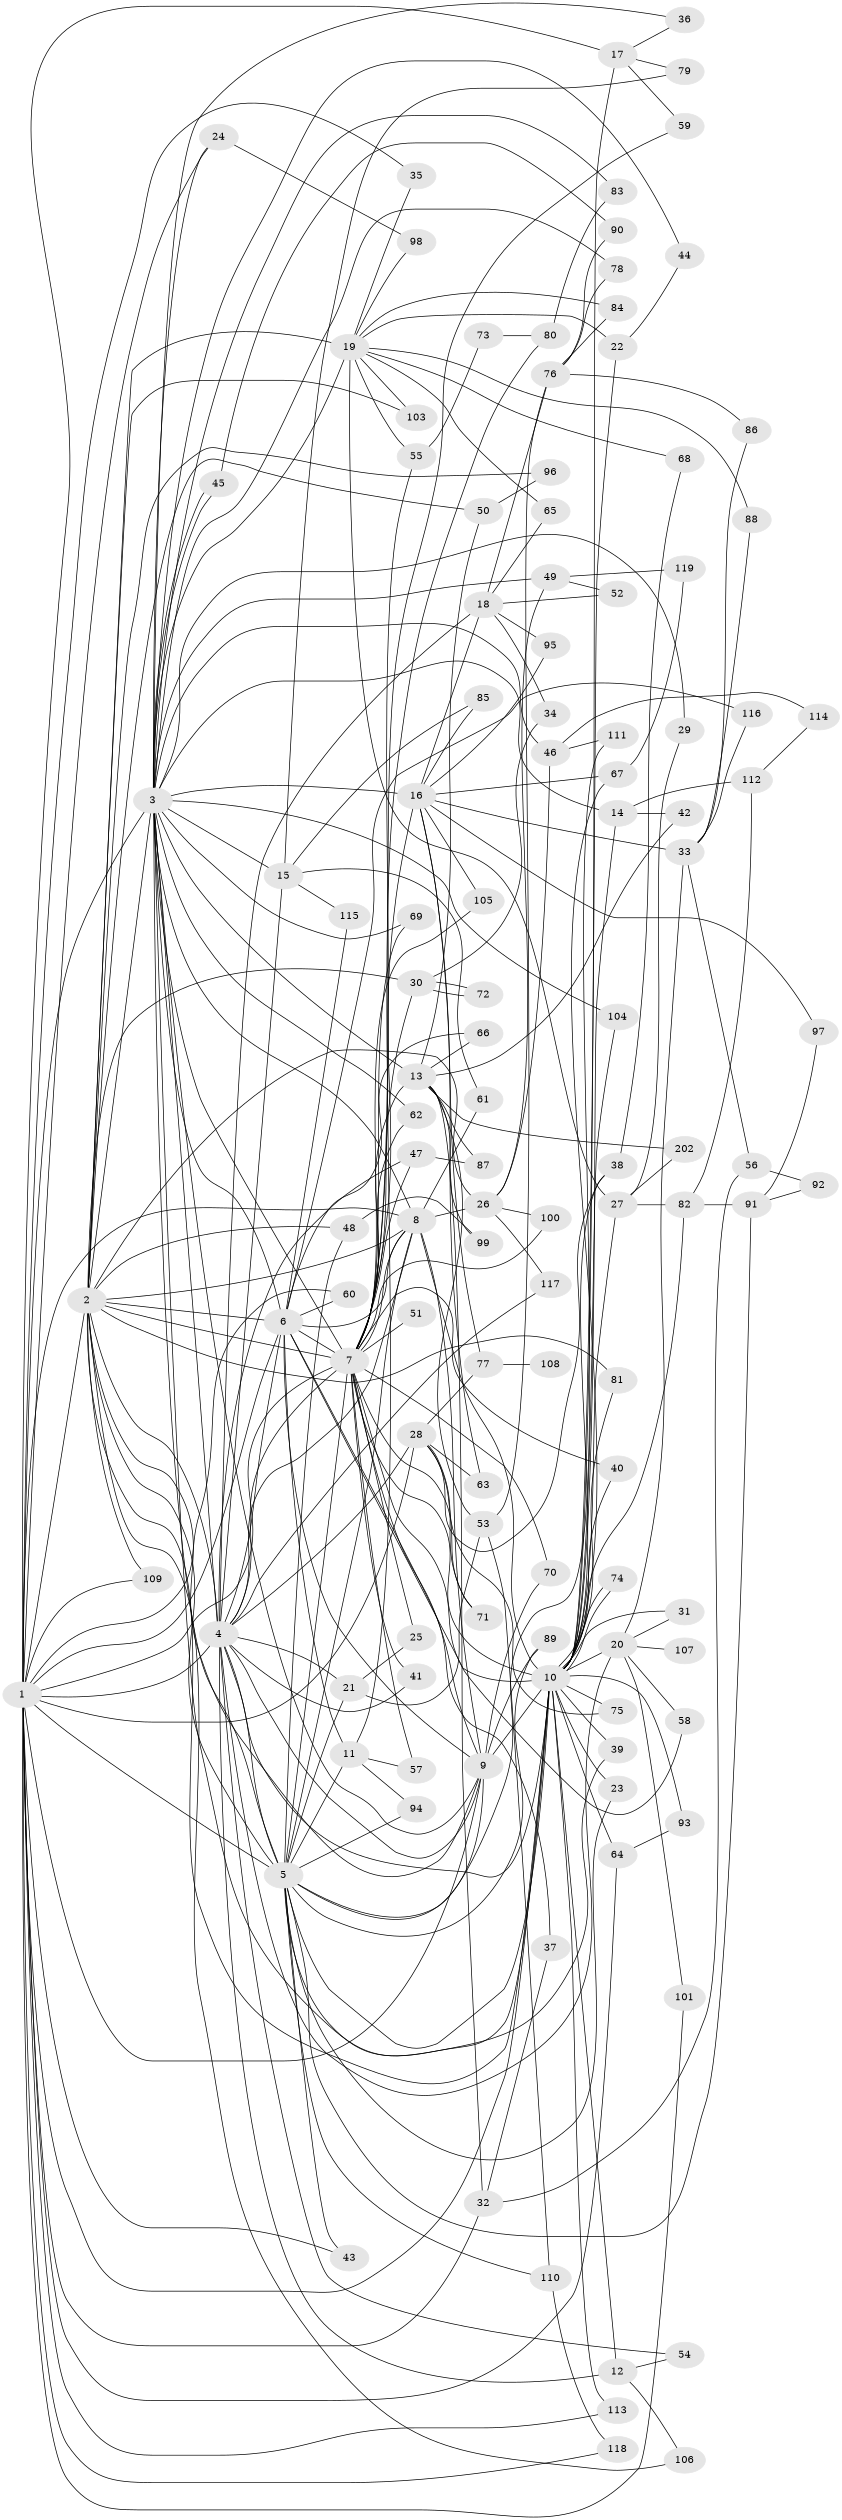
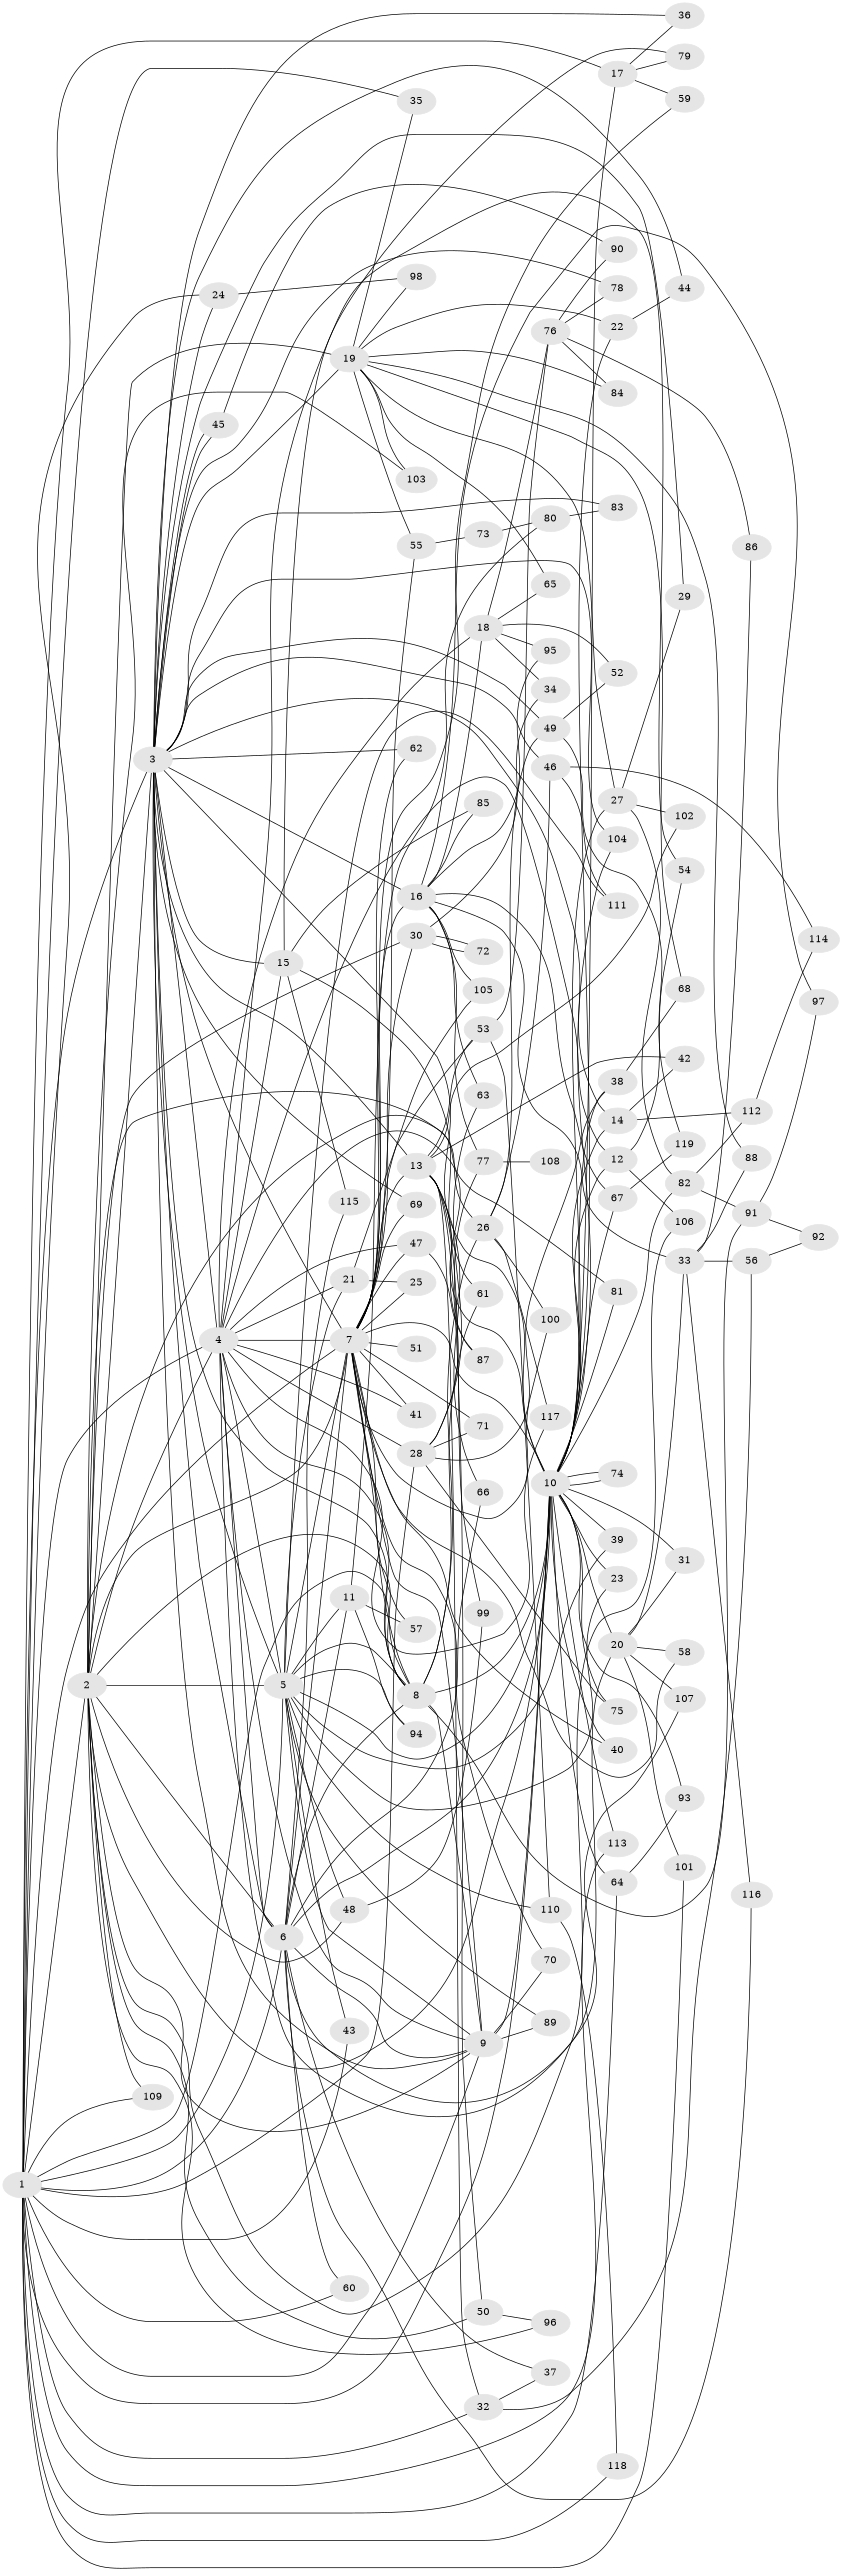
(685, 1149) -> (685, 817)
none -> (593, 2001)
(717, 2030) -> (727, 1721)
